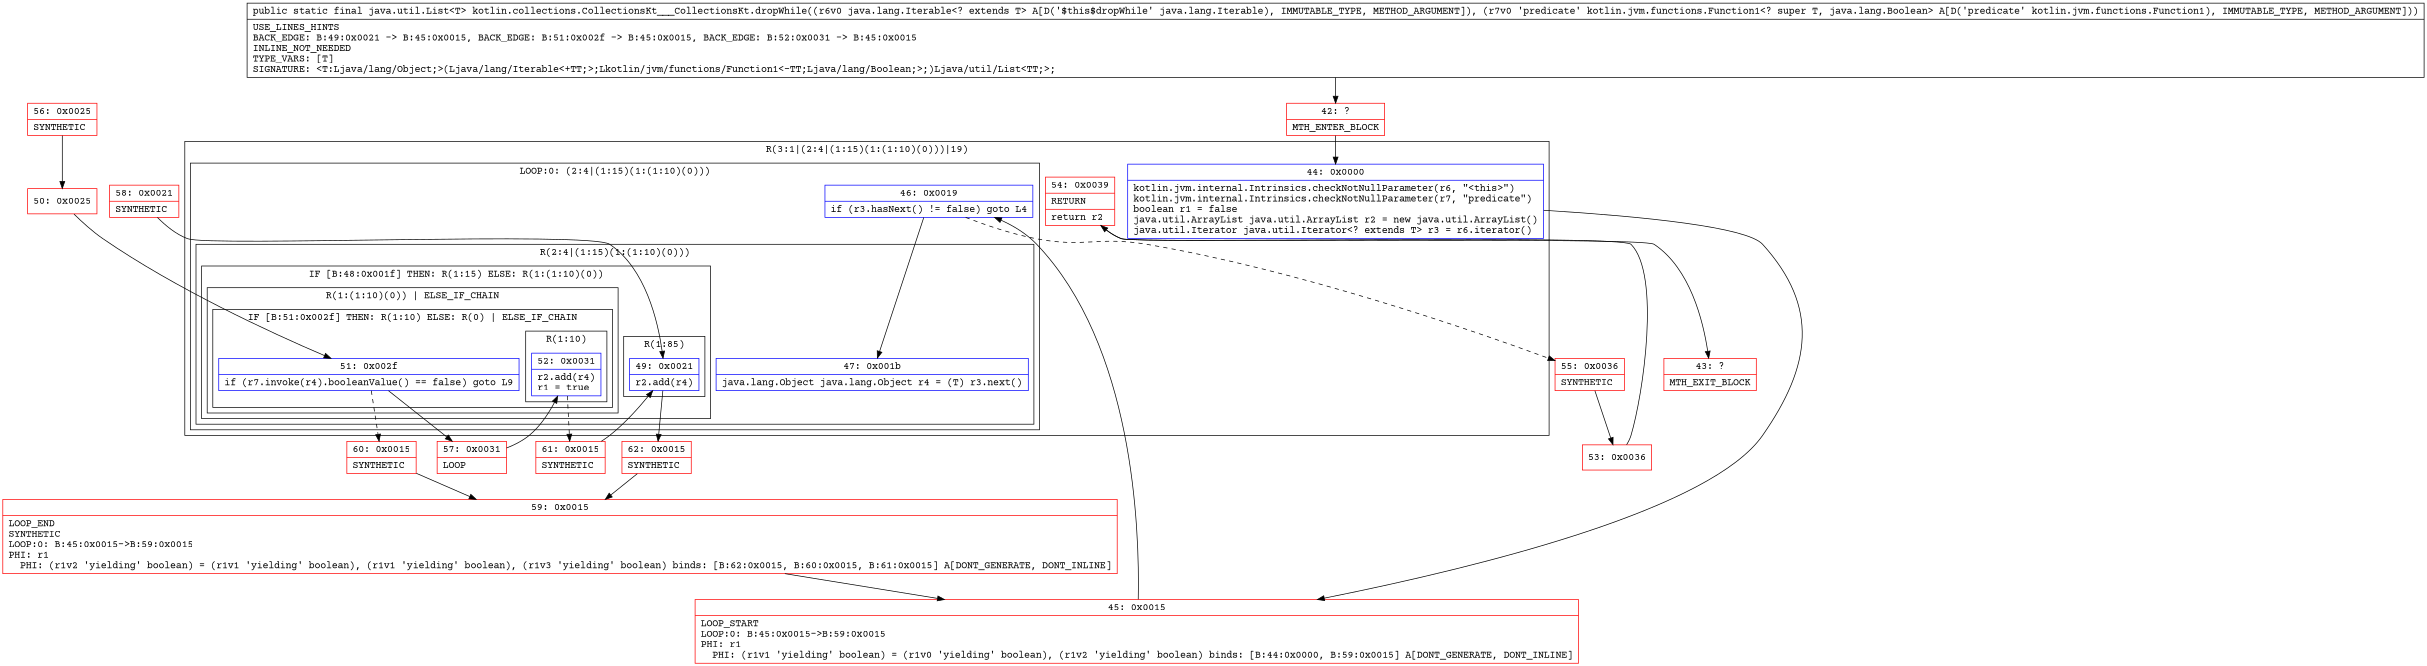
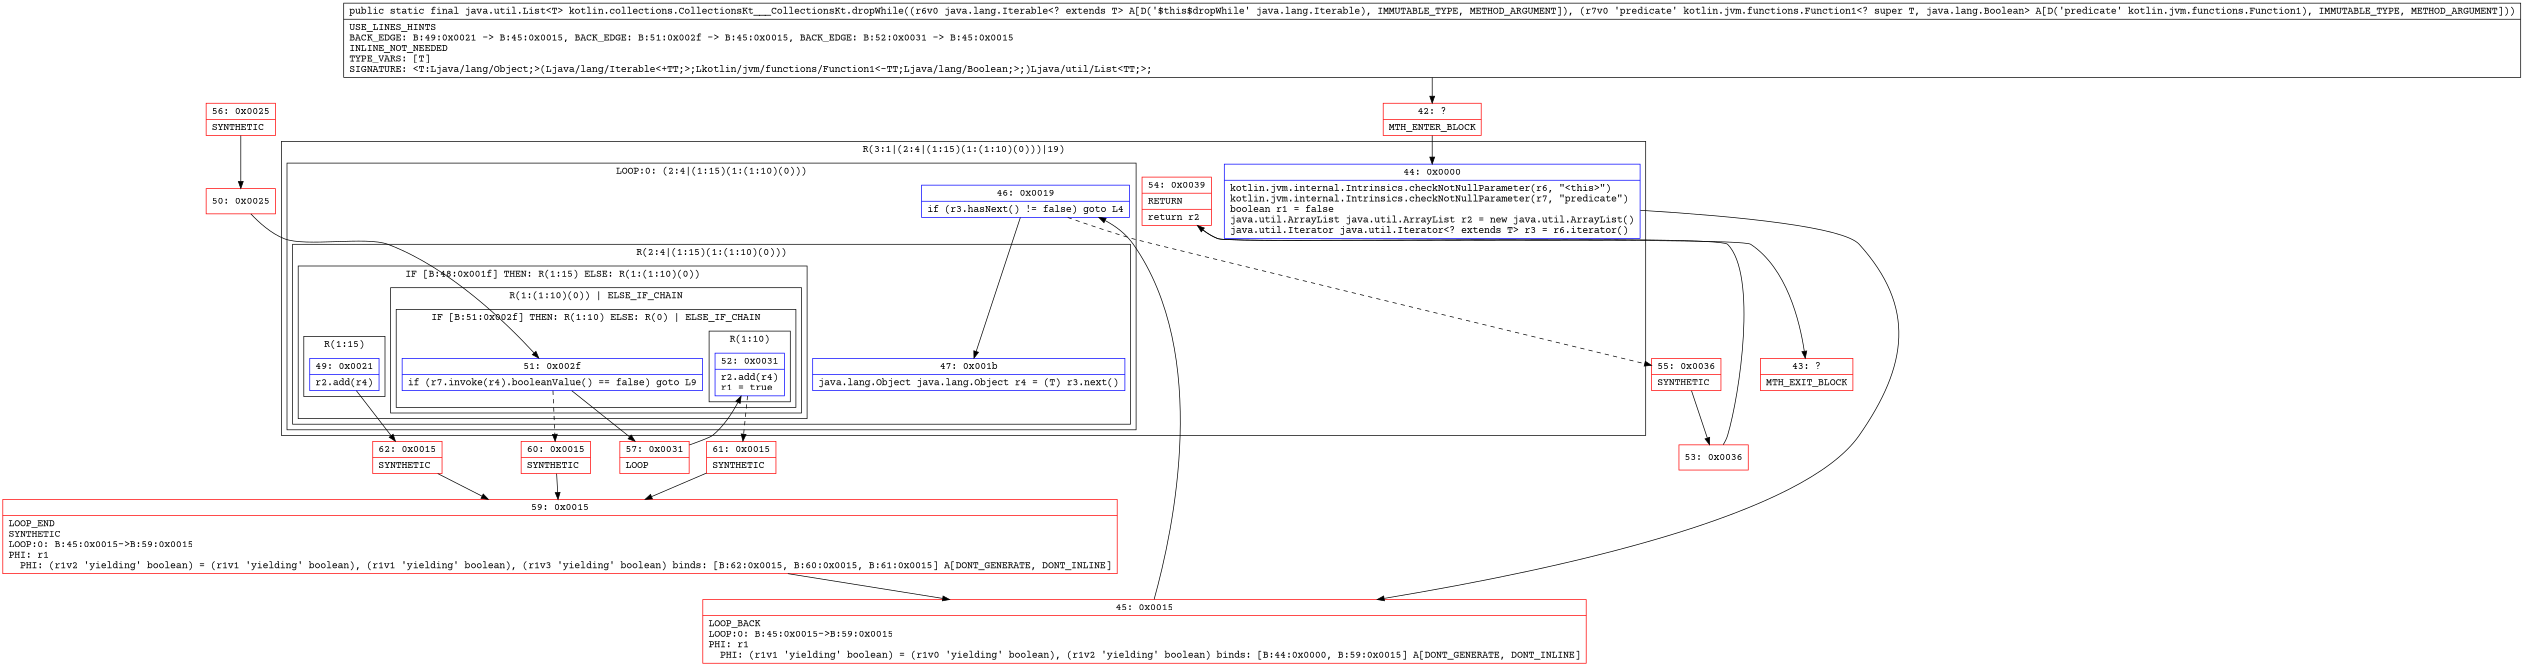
(144, 201) -> none
(664, 344) -> (344, 344)
(633, 413) -> (679, 485)
(730, 623) -> (735, 623)
